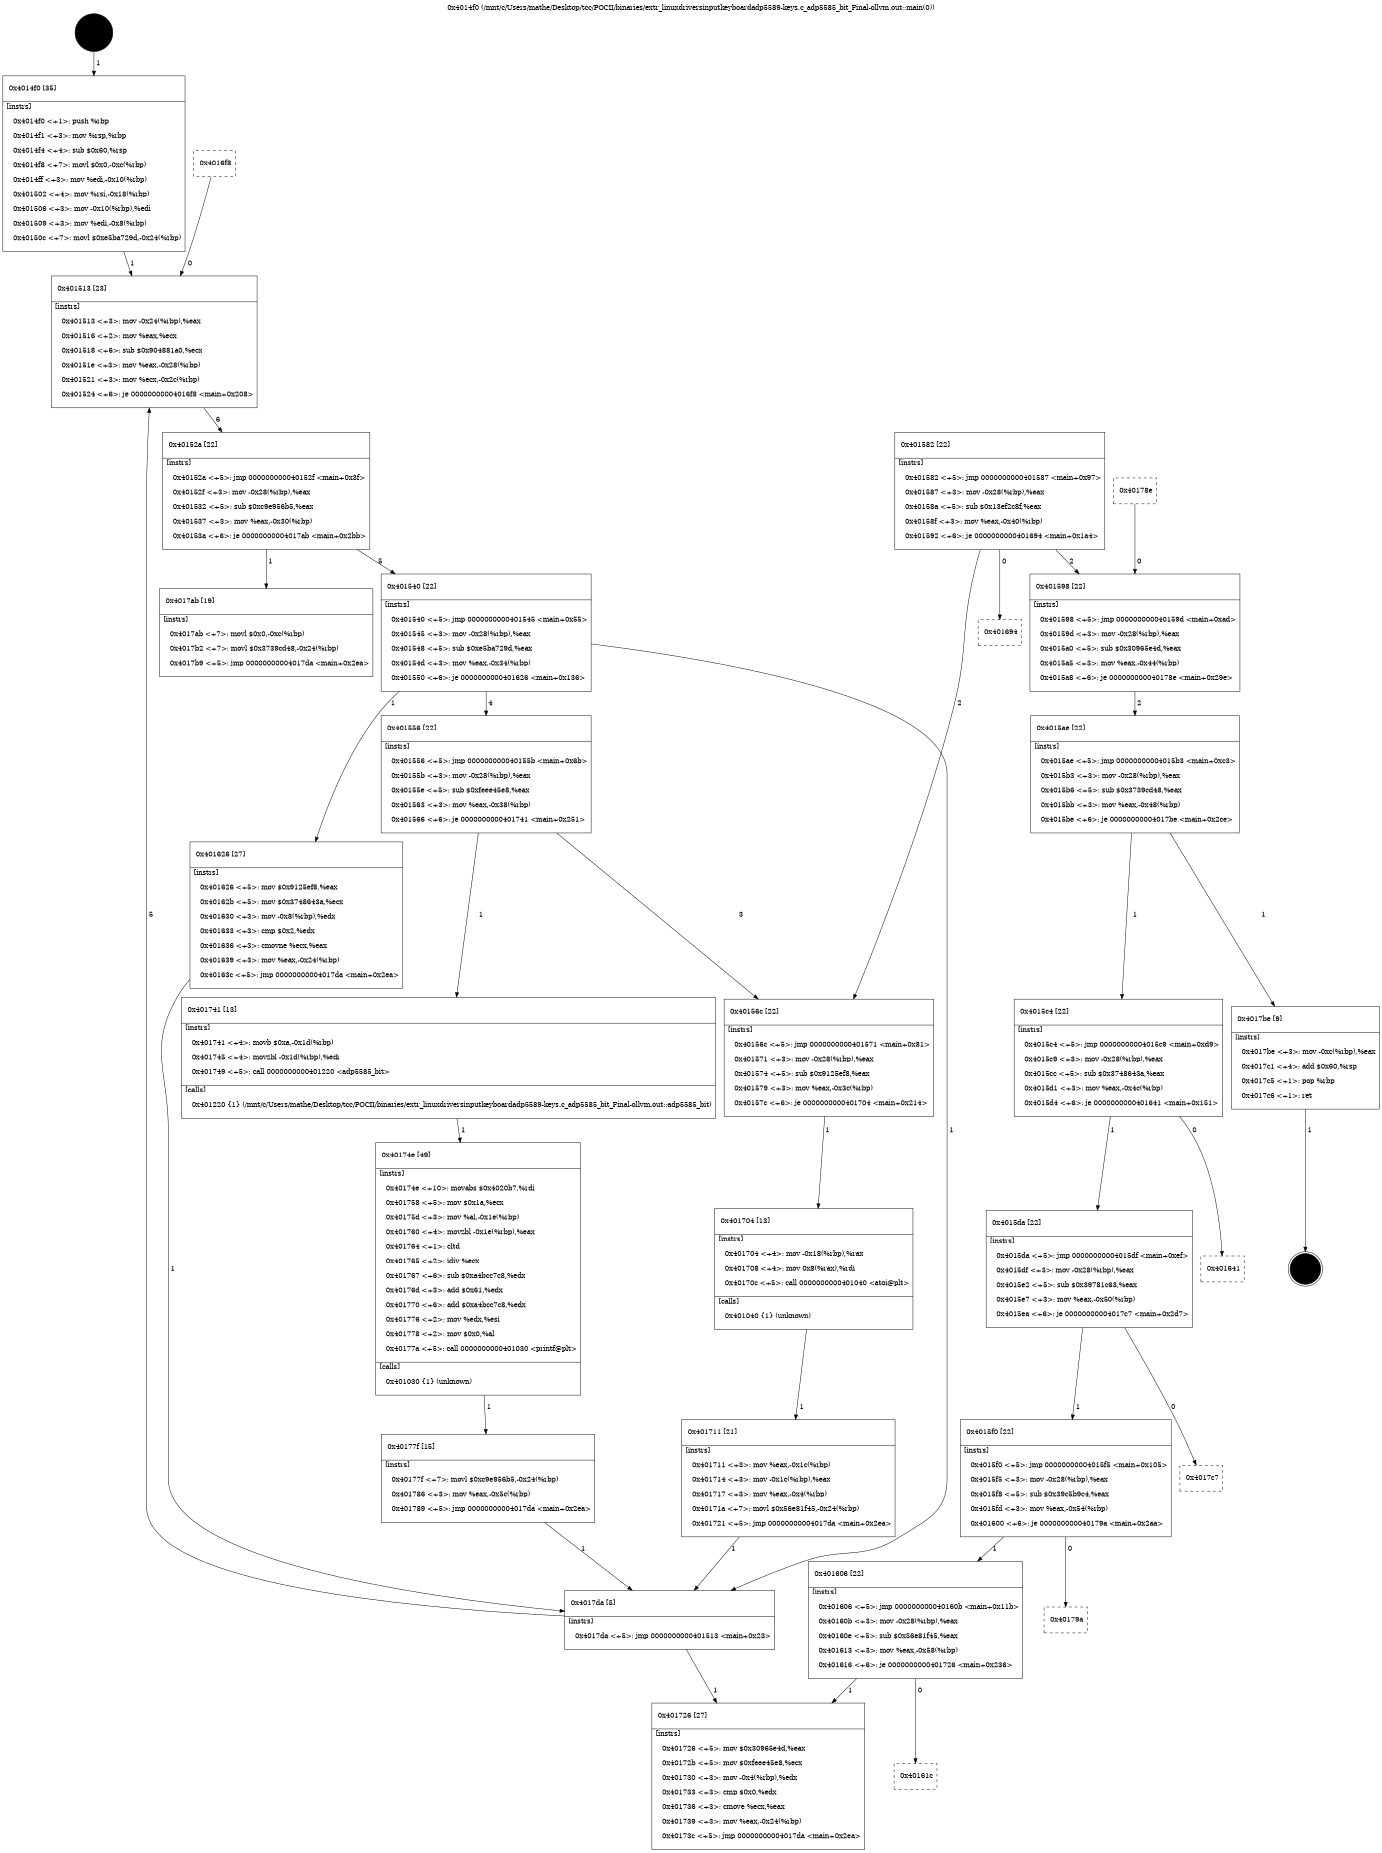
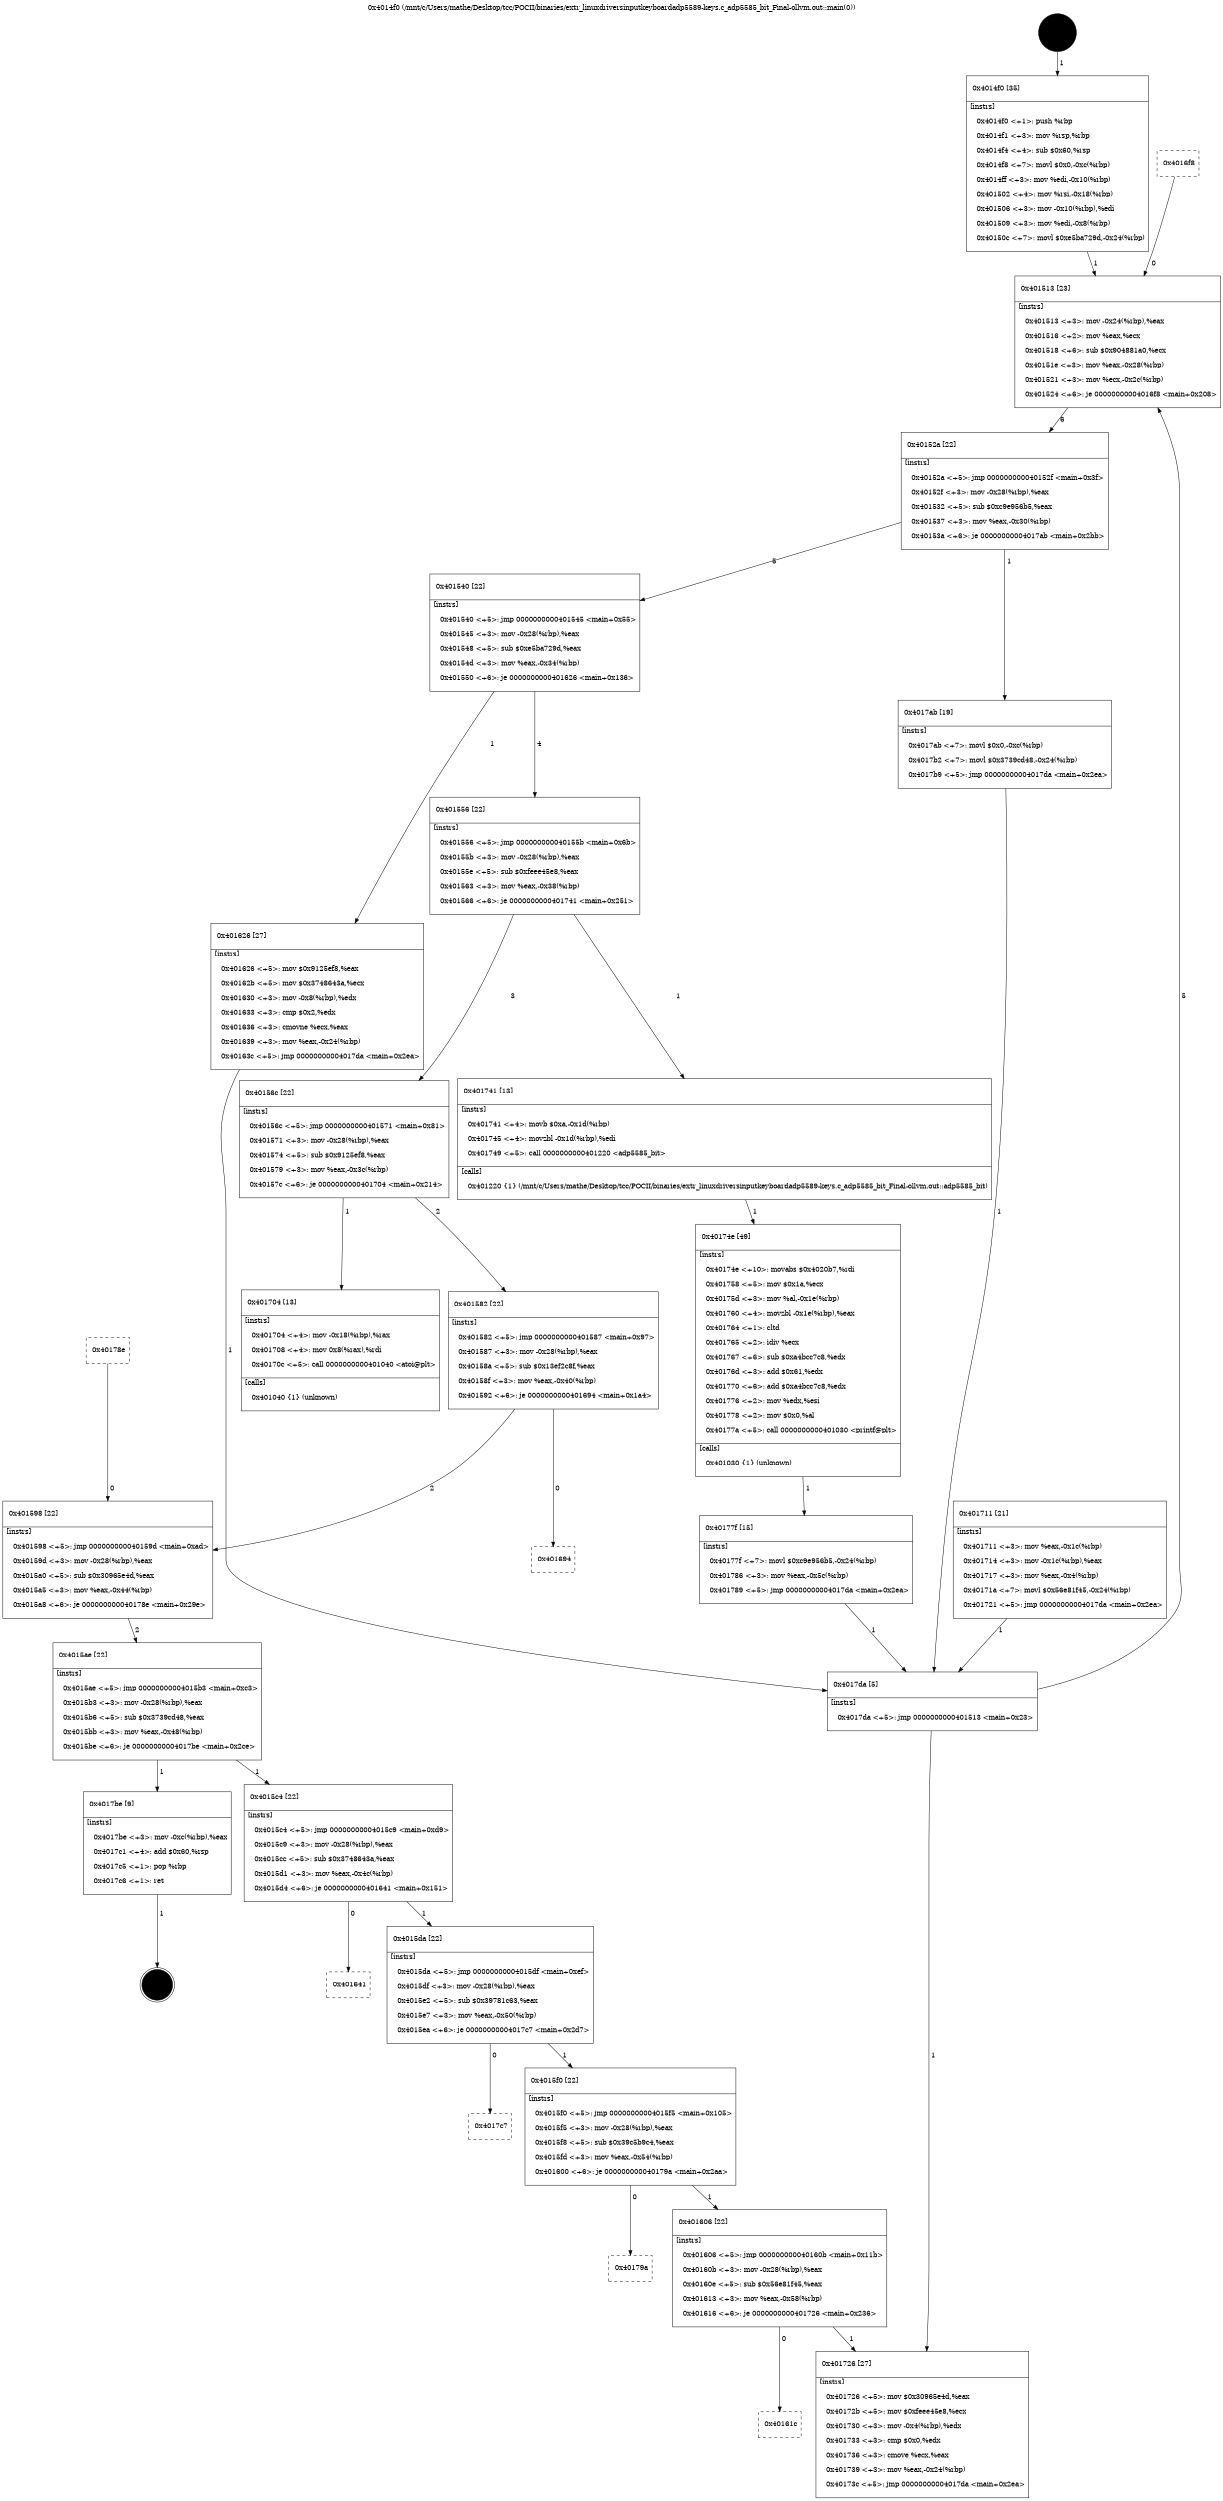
(934, 776) -> (461, 1241)
(947, 1056) -> (993, 1230)
(801, 1372) -> none
